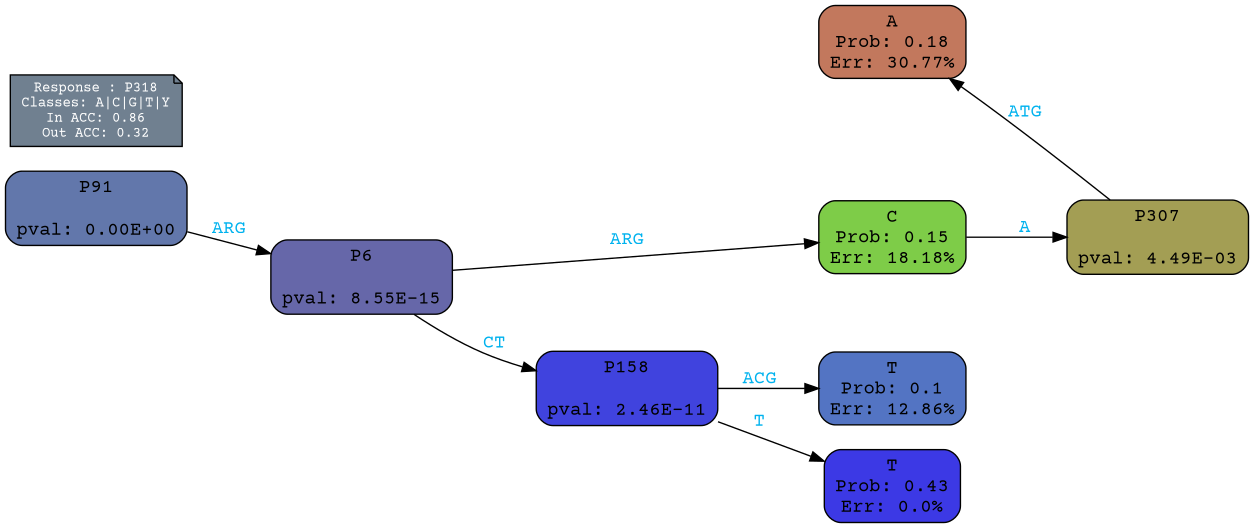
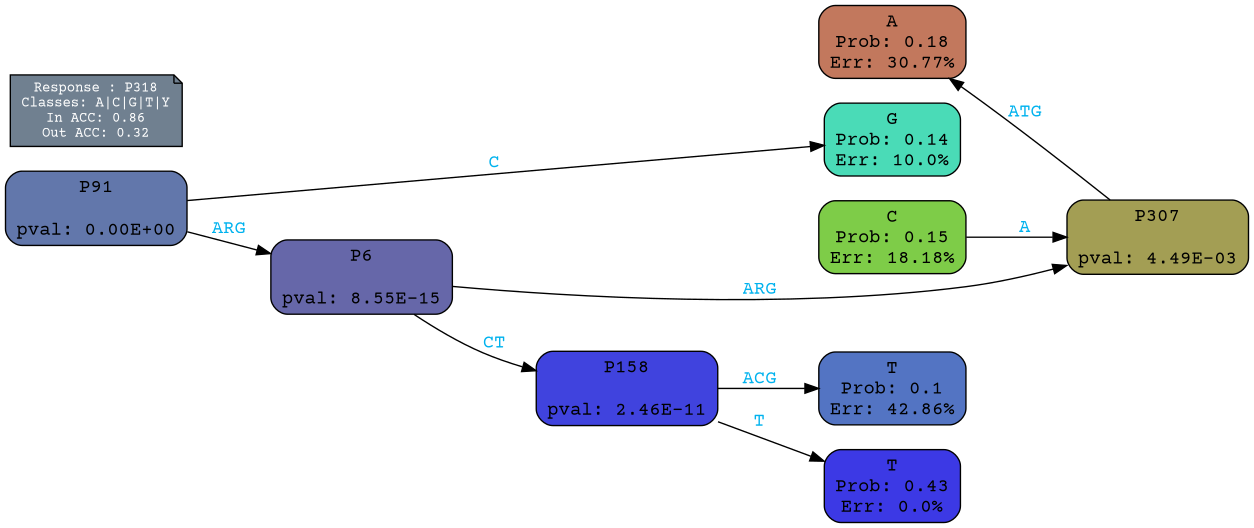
none -> (892, 140)
(629, 257) -> (754, 300)
(892, 388) -> (892, 388)
